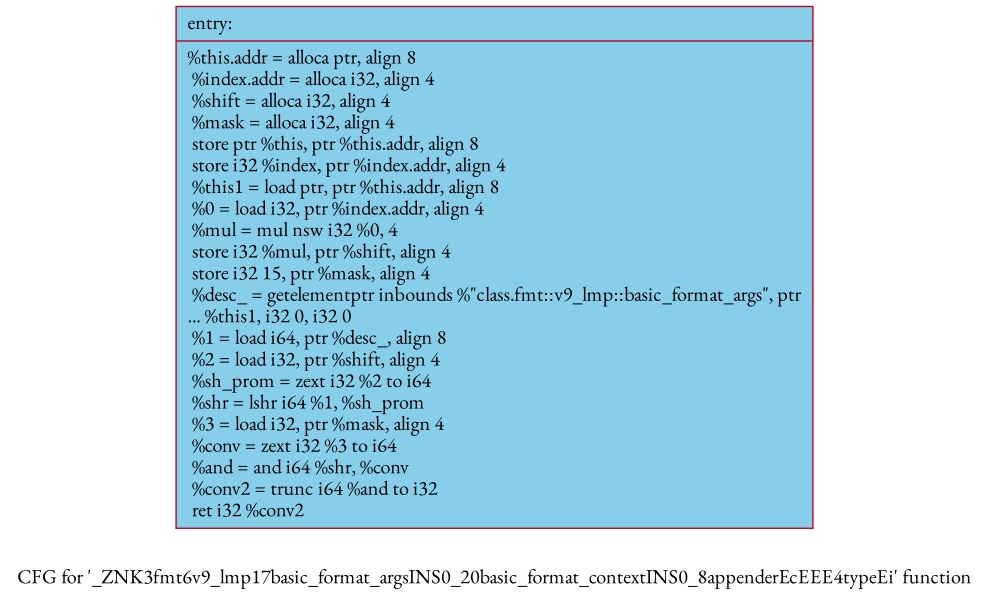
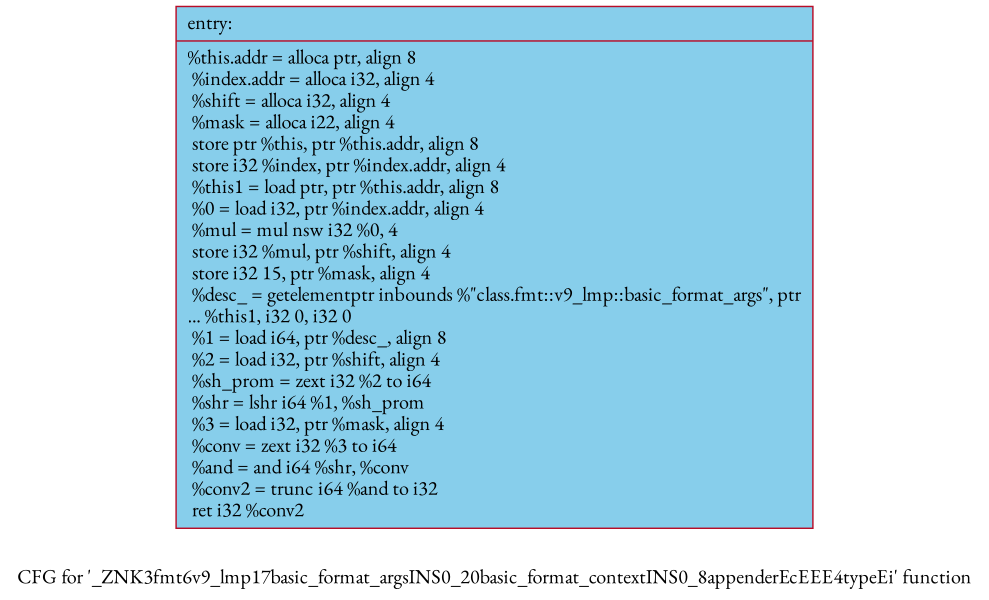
(292, 122) -> (292, 122)
